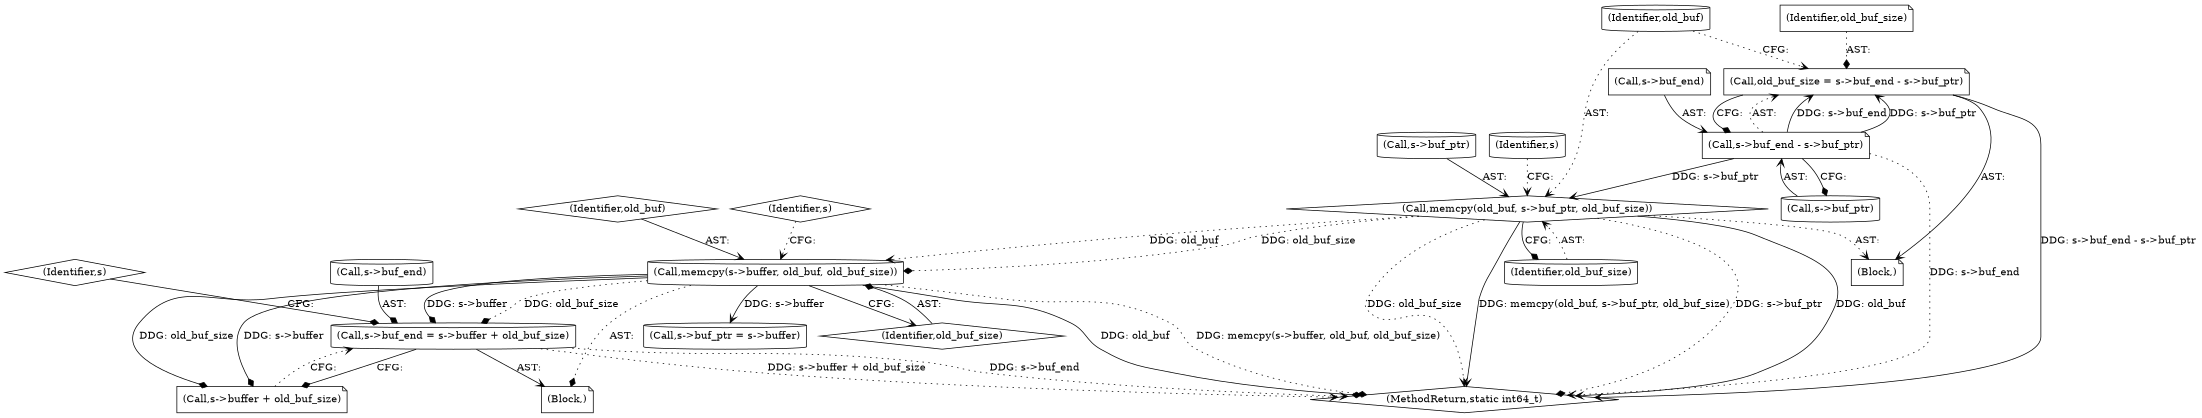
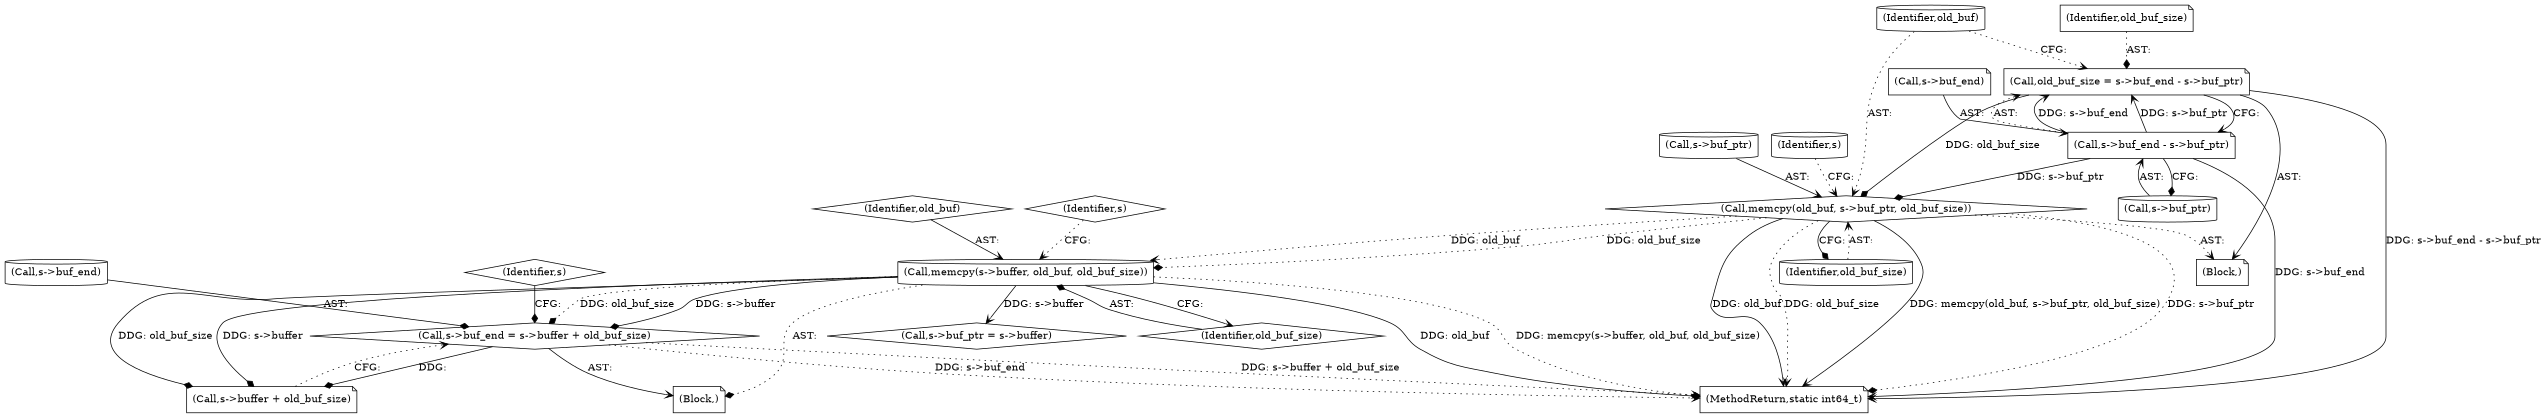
(1718, 106) -> (2229, 106)
none -> (1944, 135)
(1655, 177) -> (1997, 178)
(453, 336) -> (535, 336)
(725, 336) -> (977, 336)
(1864, 367) -> (2189, 371)
(392, 368) -> (434, 368)
(1464, 400) -> (1784, 400)
